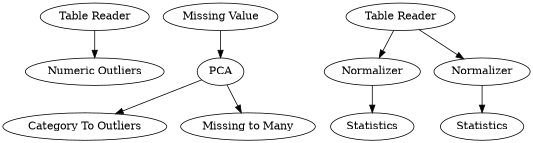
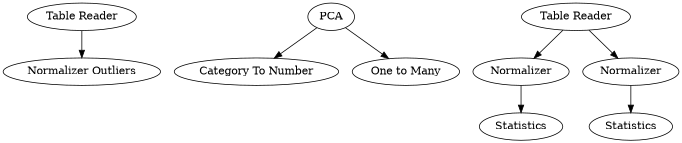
(221, 17) -> none
(95, 72) -> (82, 72)
(85, 127) -> (256, 72)
(248, 127) -> (406, 72)
